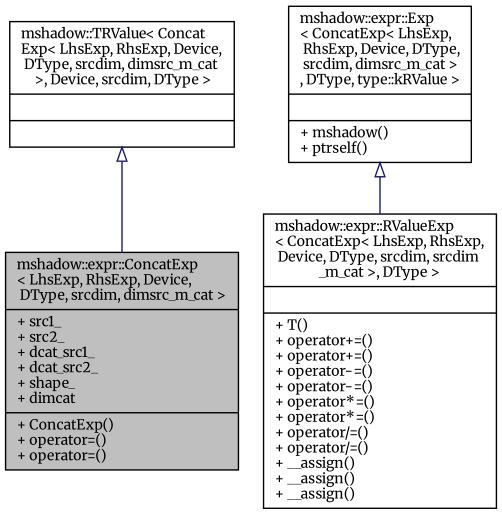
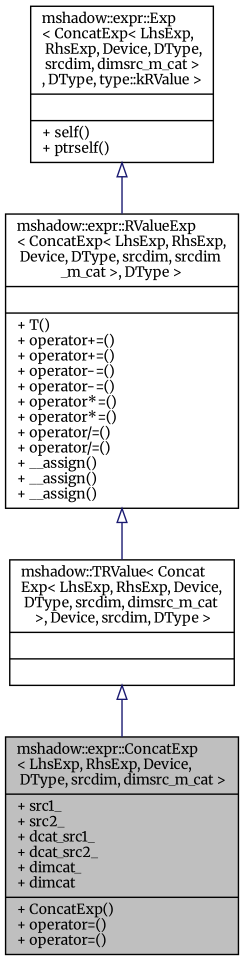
(344, 133) -> (66, 133)
(47, 383) -> (50, 868)
none -> (122, 541)
